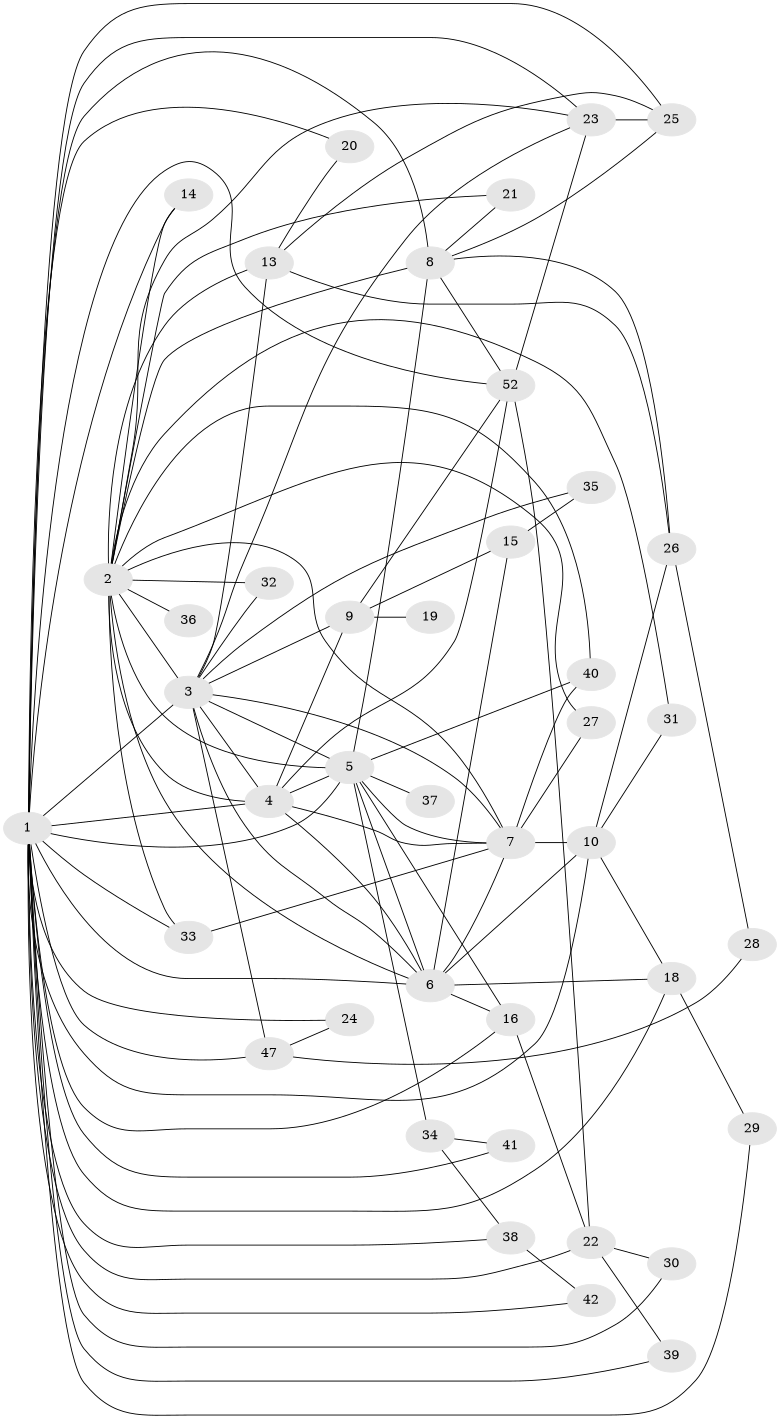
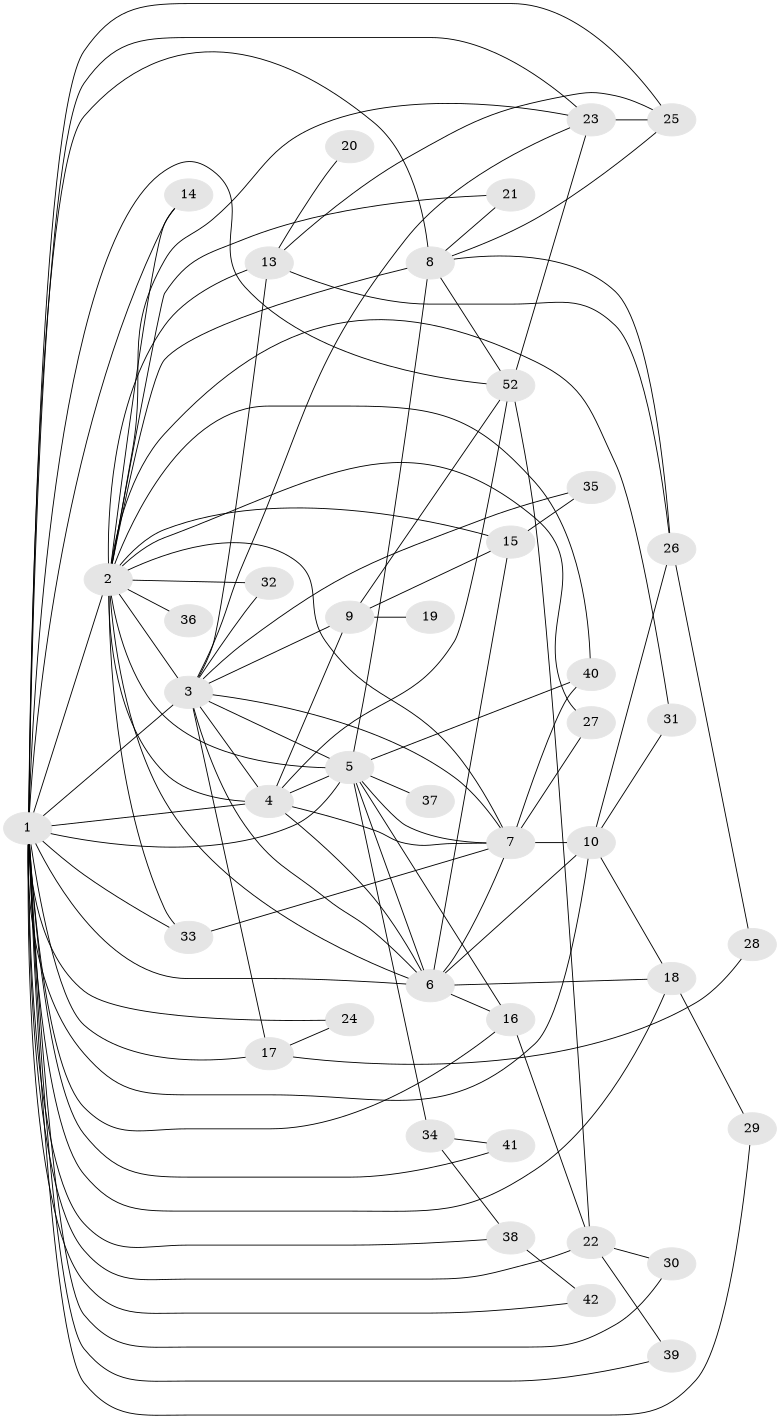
(75, 162) -> (68, 704)
none -> (298, 508)
(269, 1054) -> (269, 1054)
